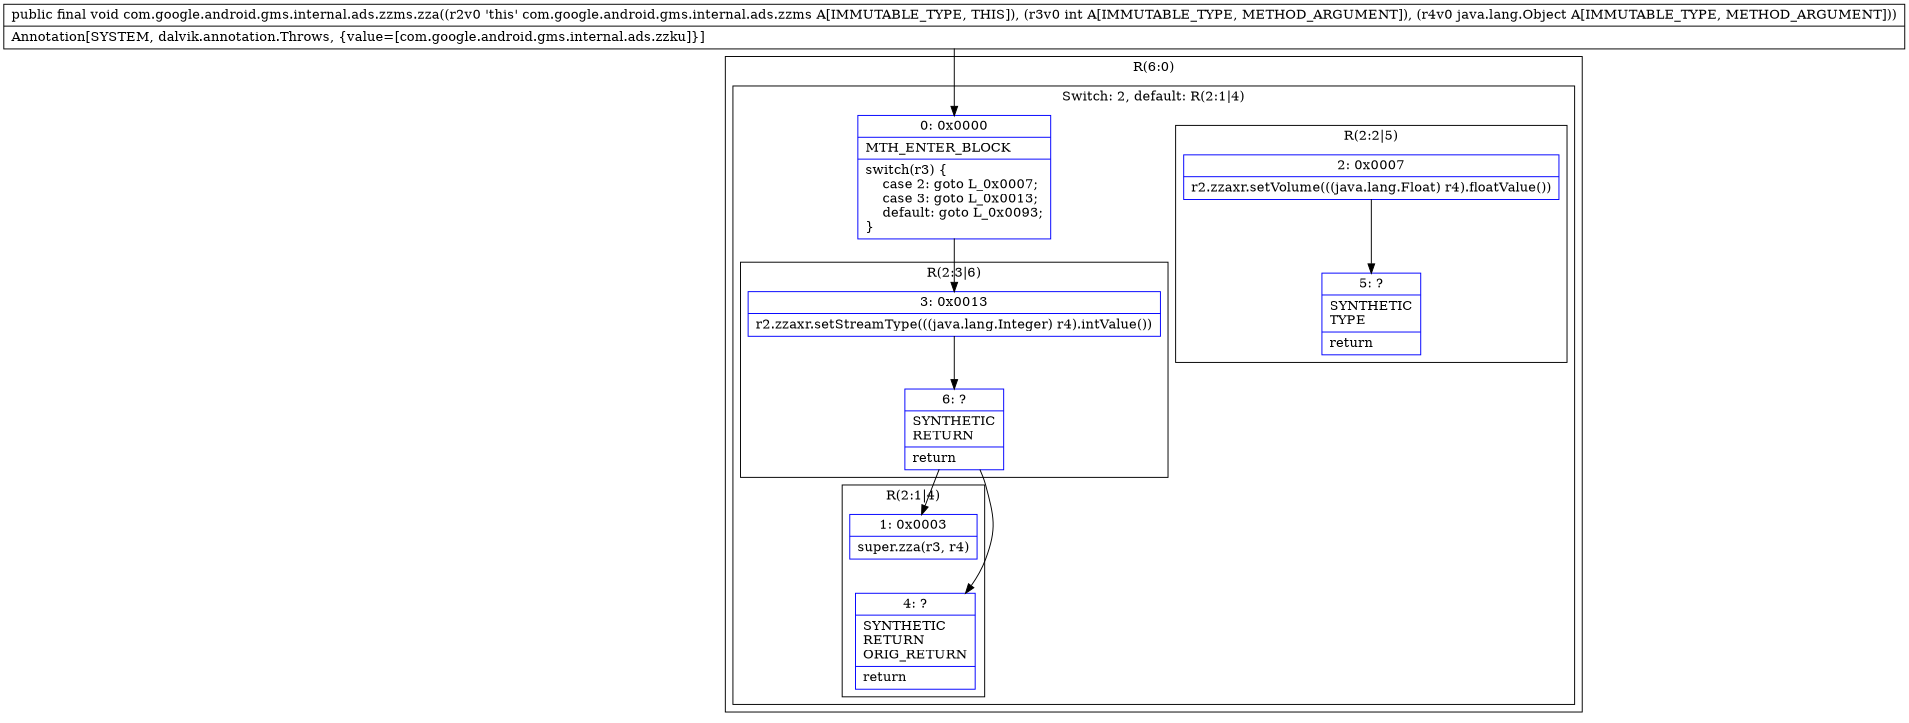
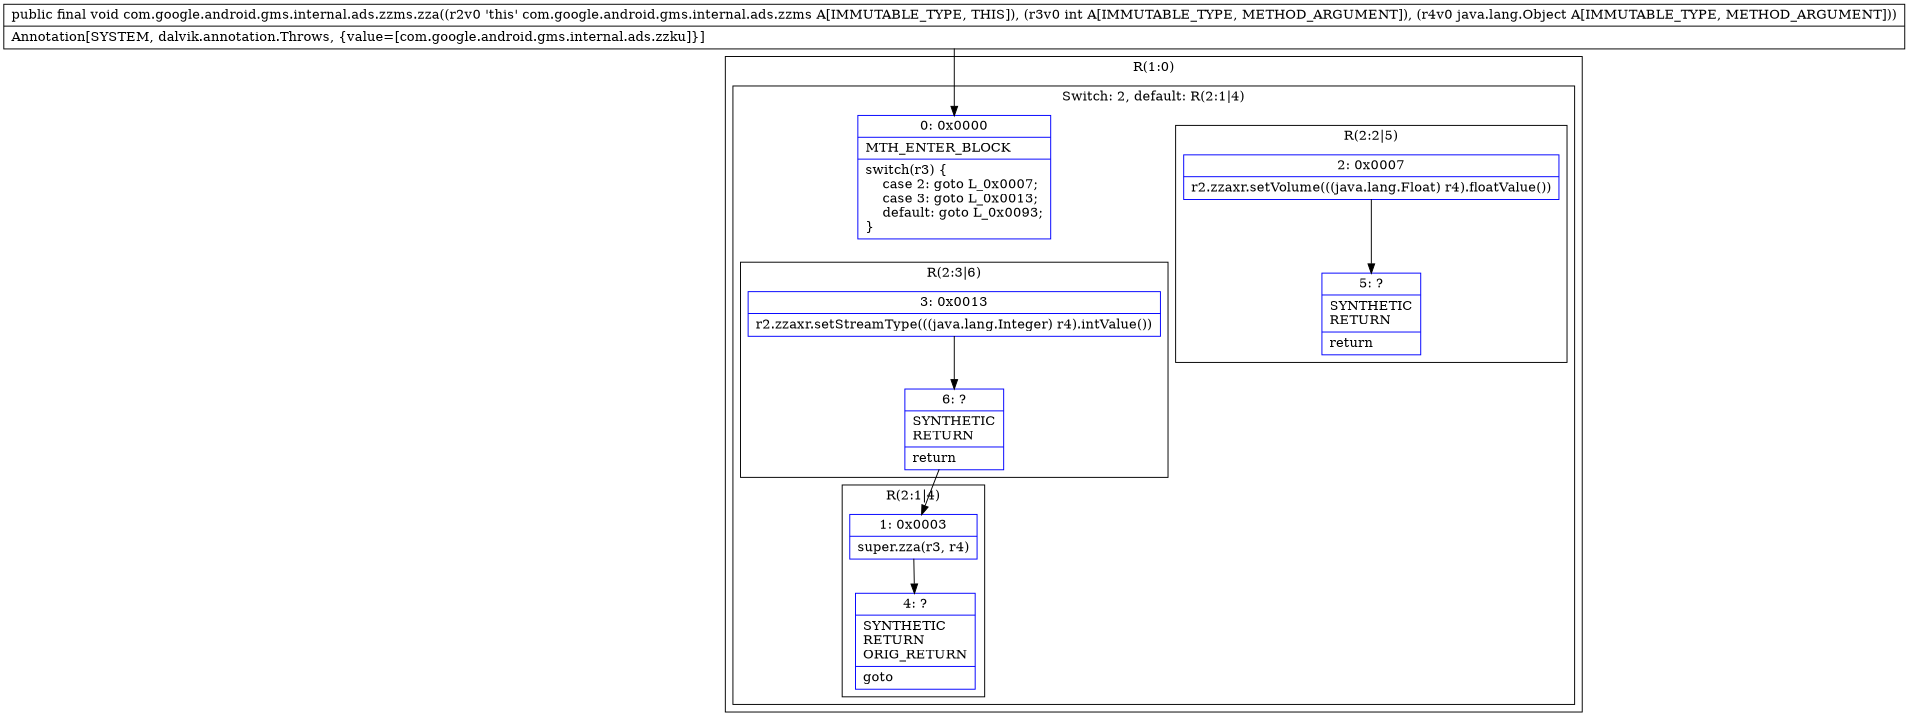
(1154, 67) -> (1154, 67)
(954, 256) -> none
(1348, 320) -> (1360, 320)
(993, 529) -> (914, 571)
(885, 677) -> (878, 677)
